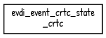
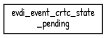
(53, 19) -> (53, 19)
